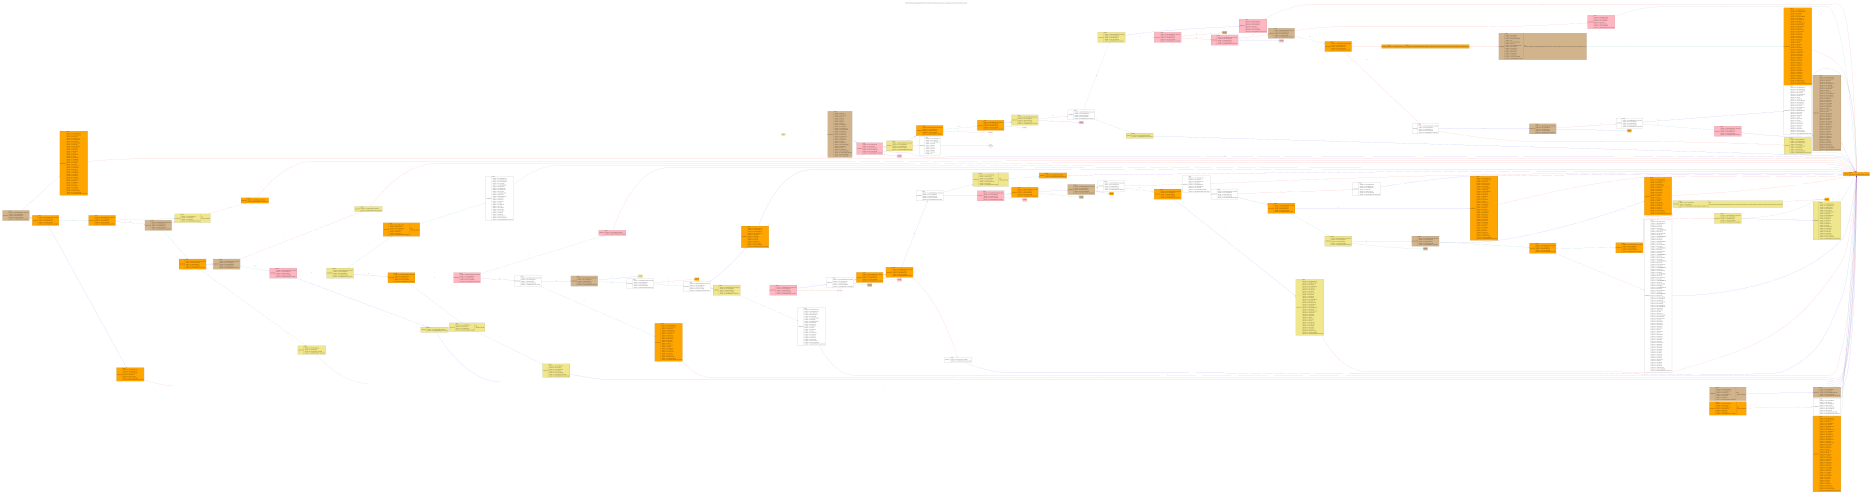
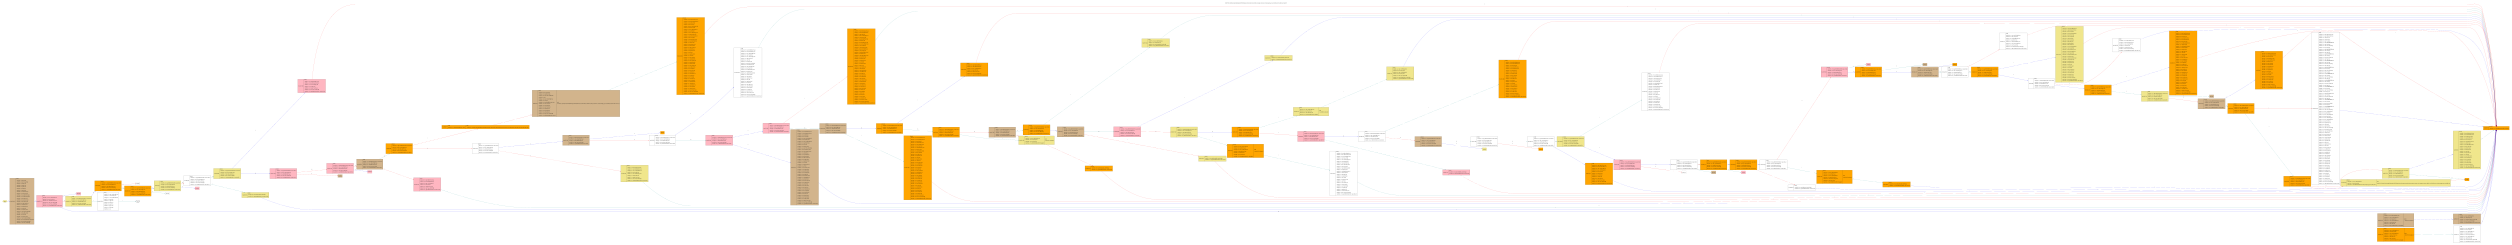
none -> (776, 128)
(991, 180) -> (1834, 177)
